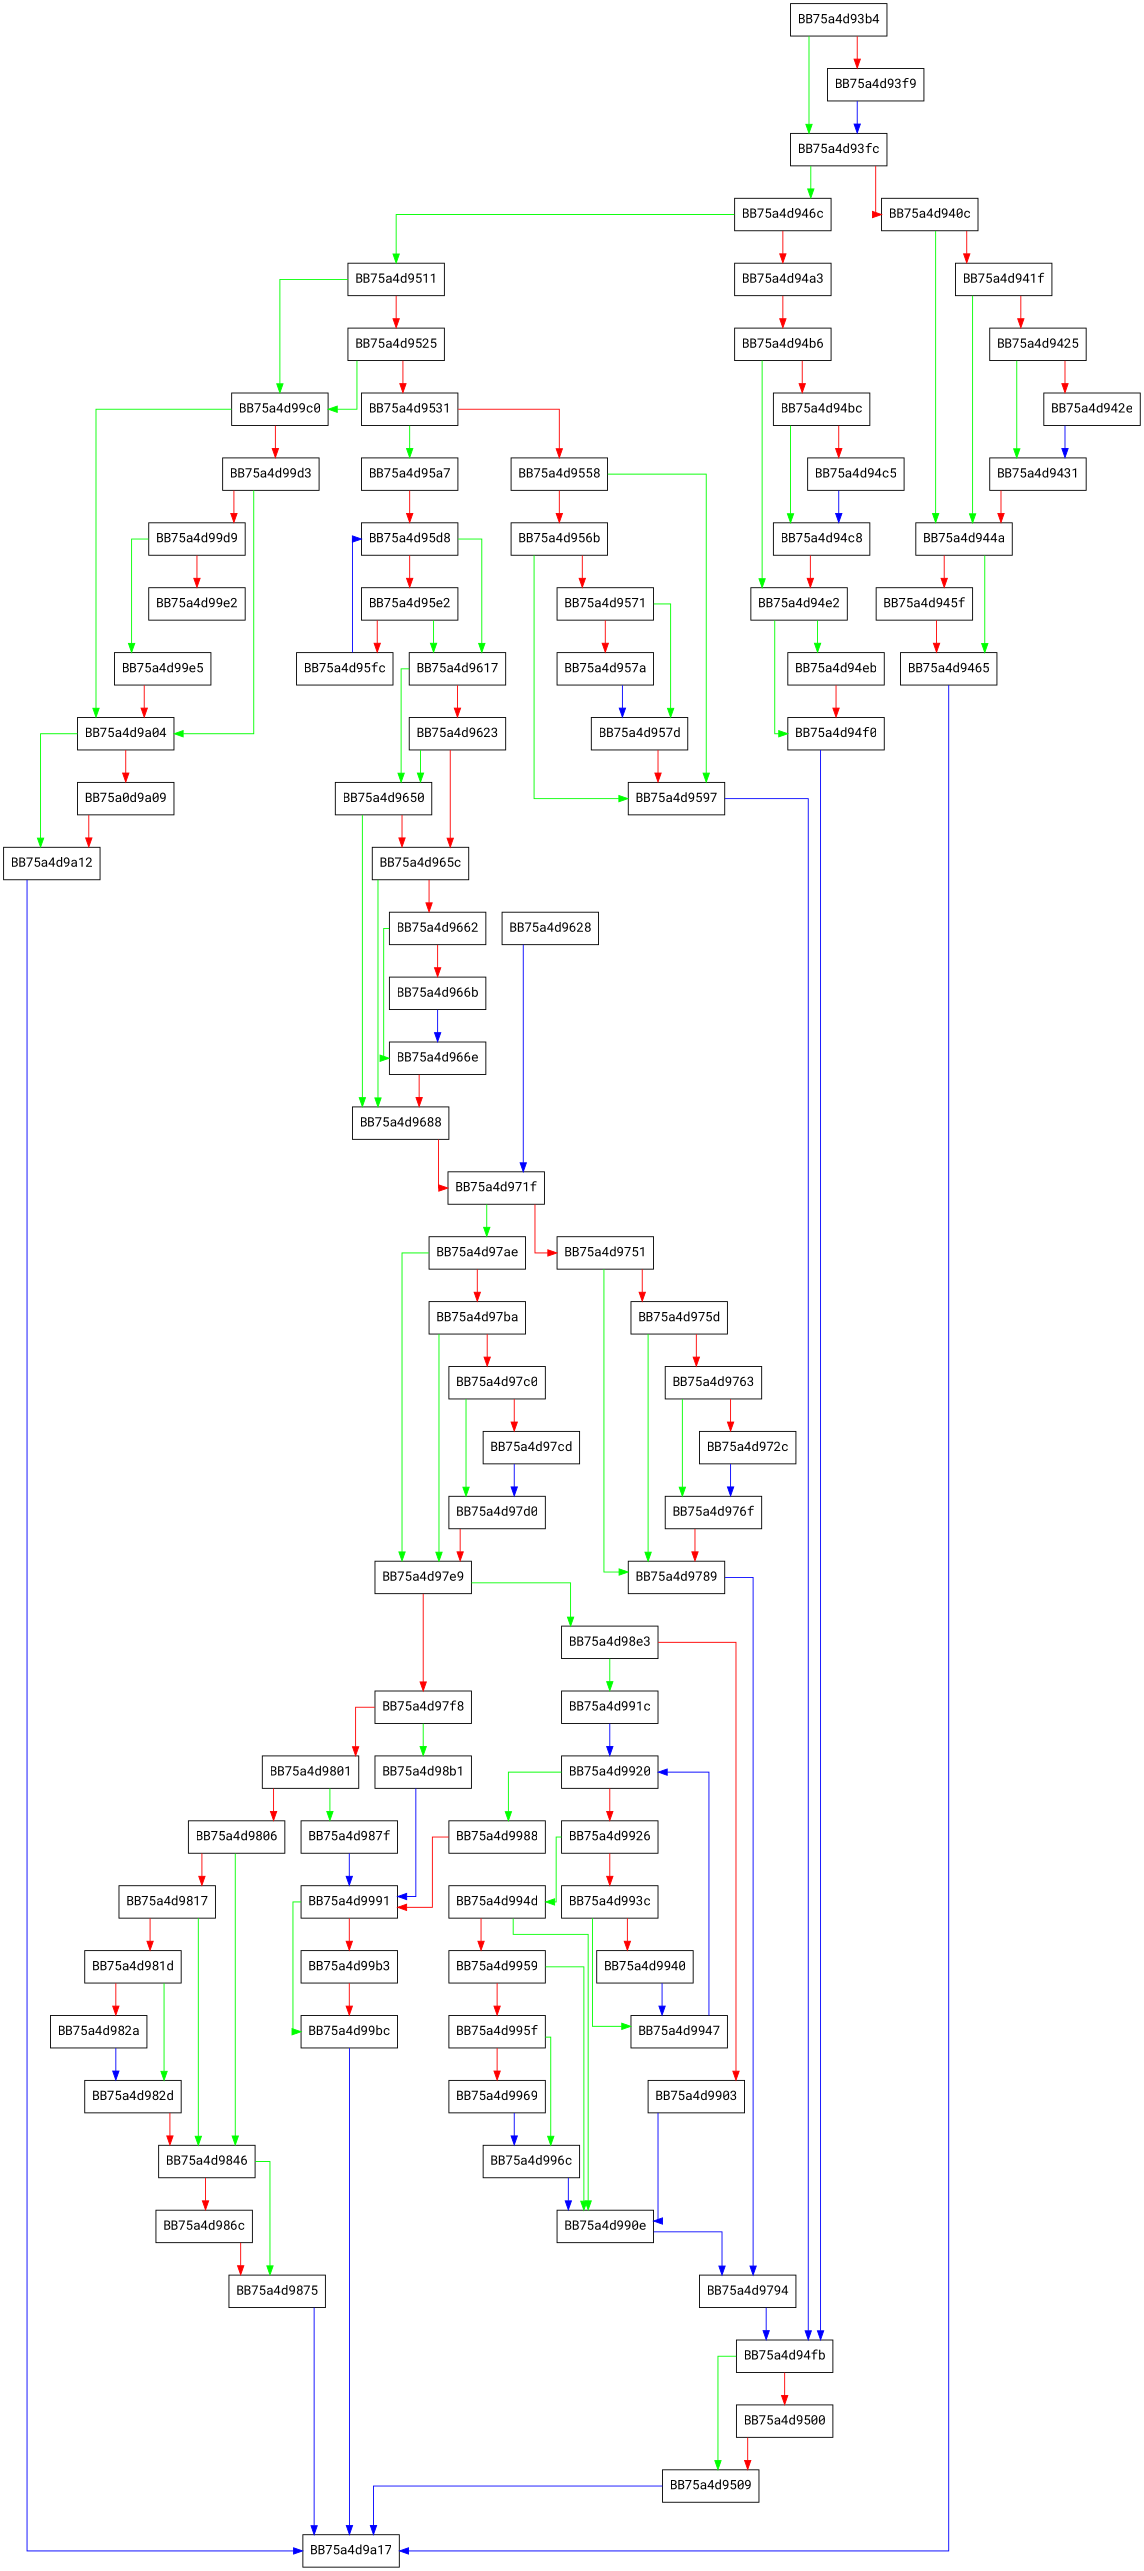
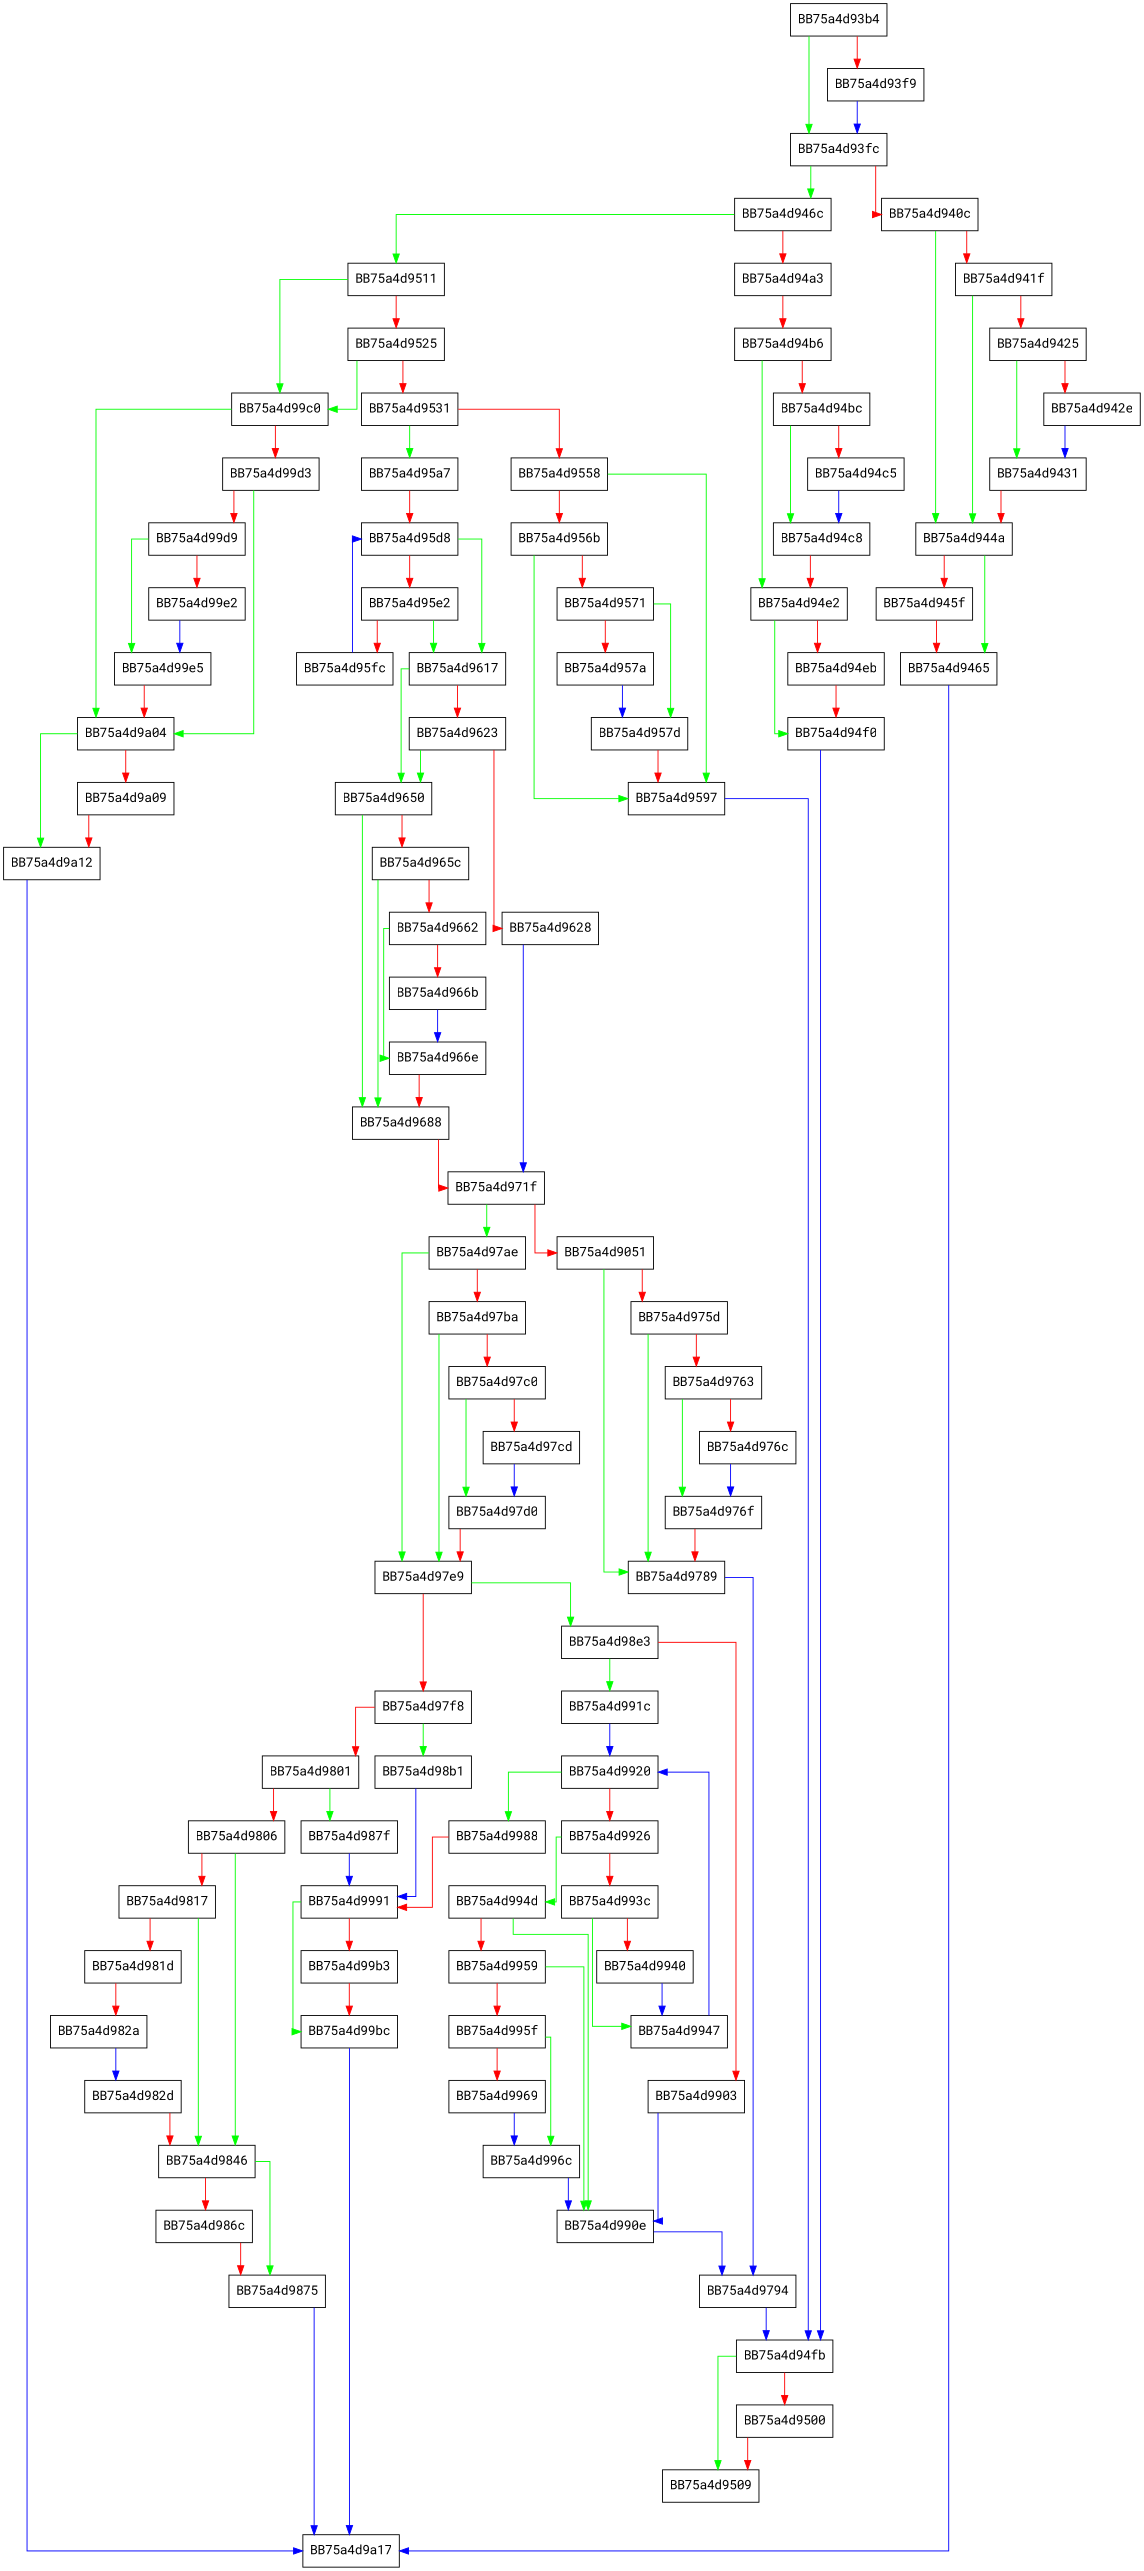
none -> (180, 632)
(818, 632) -> (818, 632)
(450, 794) -> (494, 840)
(126, 799) -> (126, 799)
(605, 1253) -> (605, 1253)
(748, 1448) -> (748, 1448)
(164, 2027) -> none
(498, 2486) -> none
